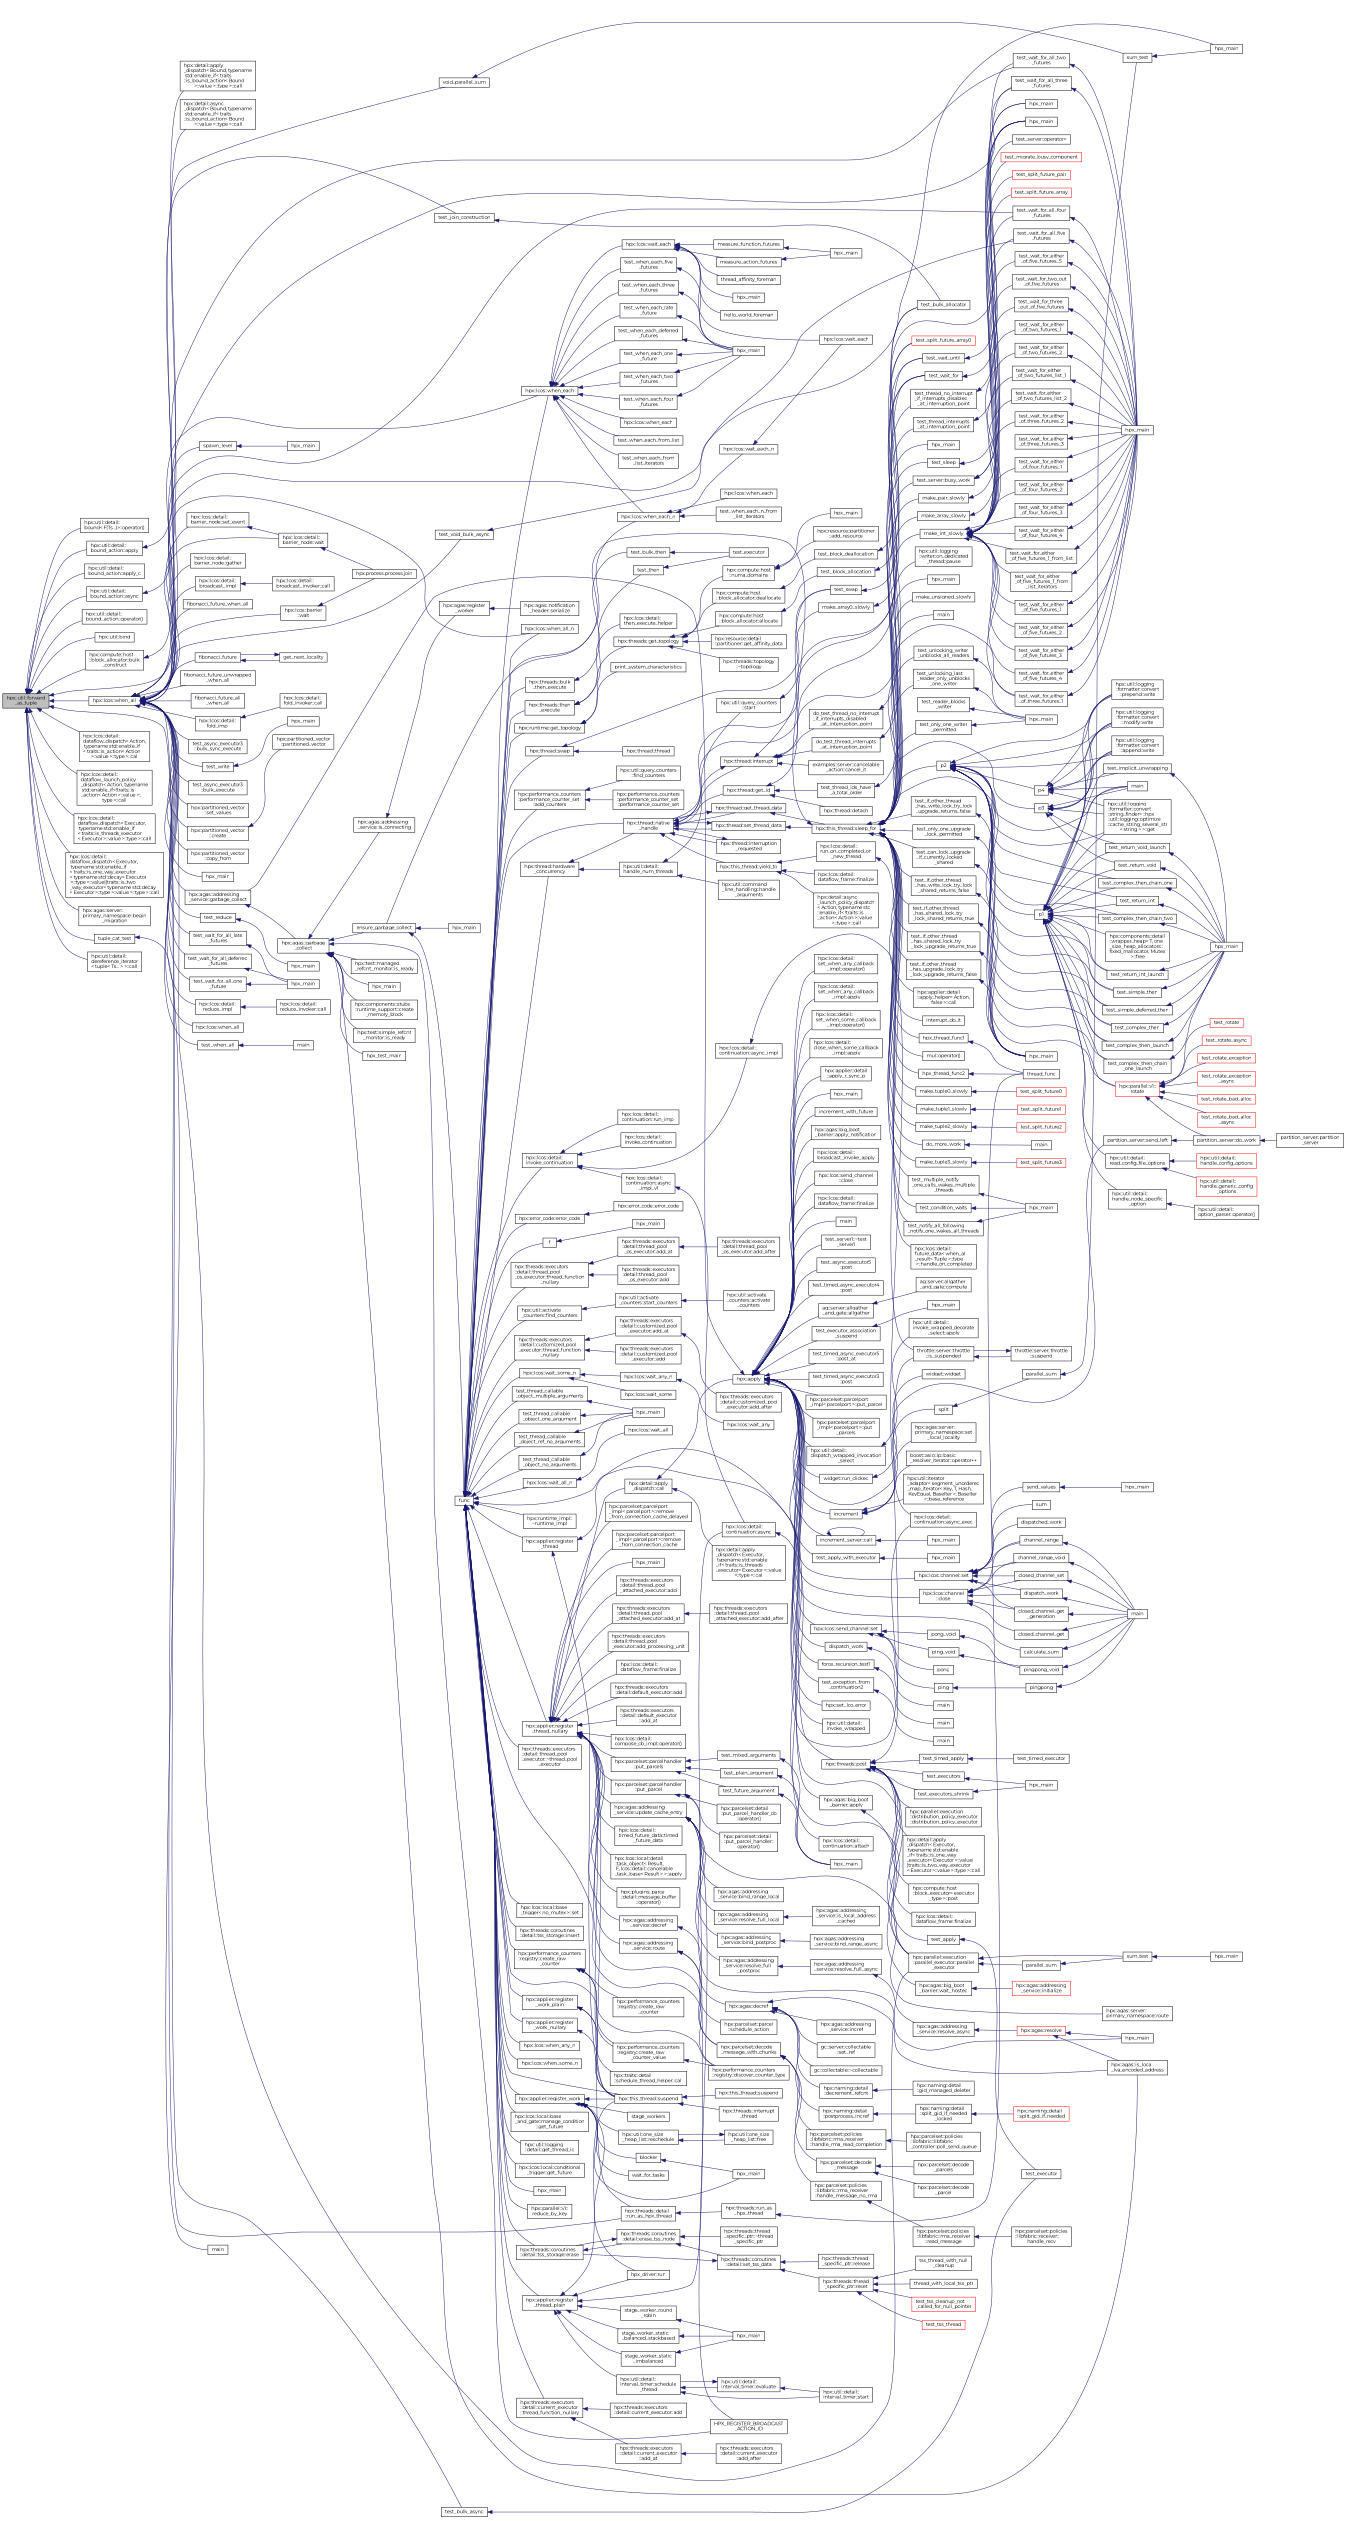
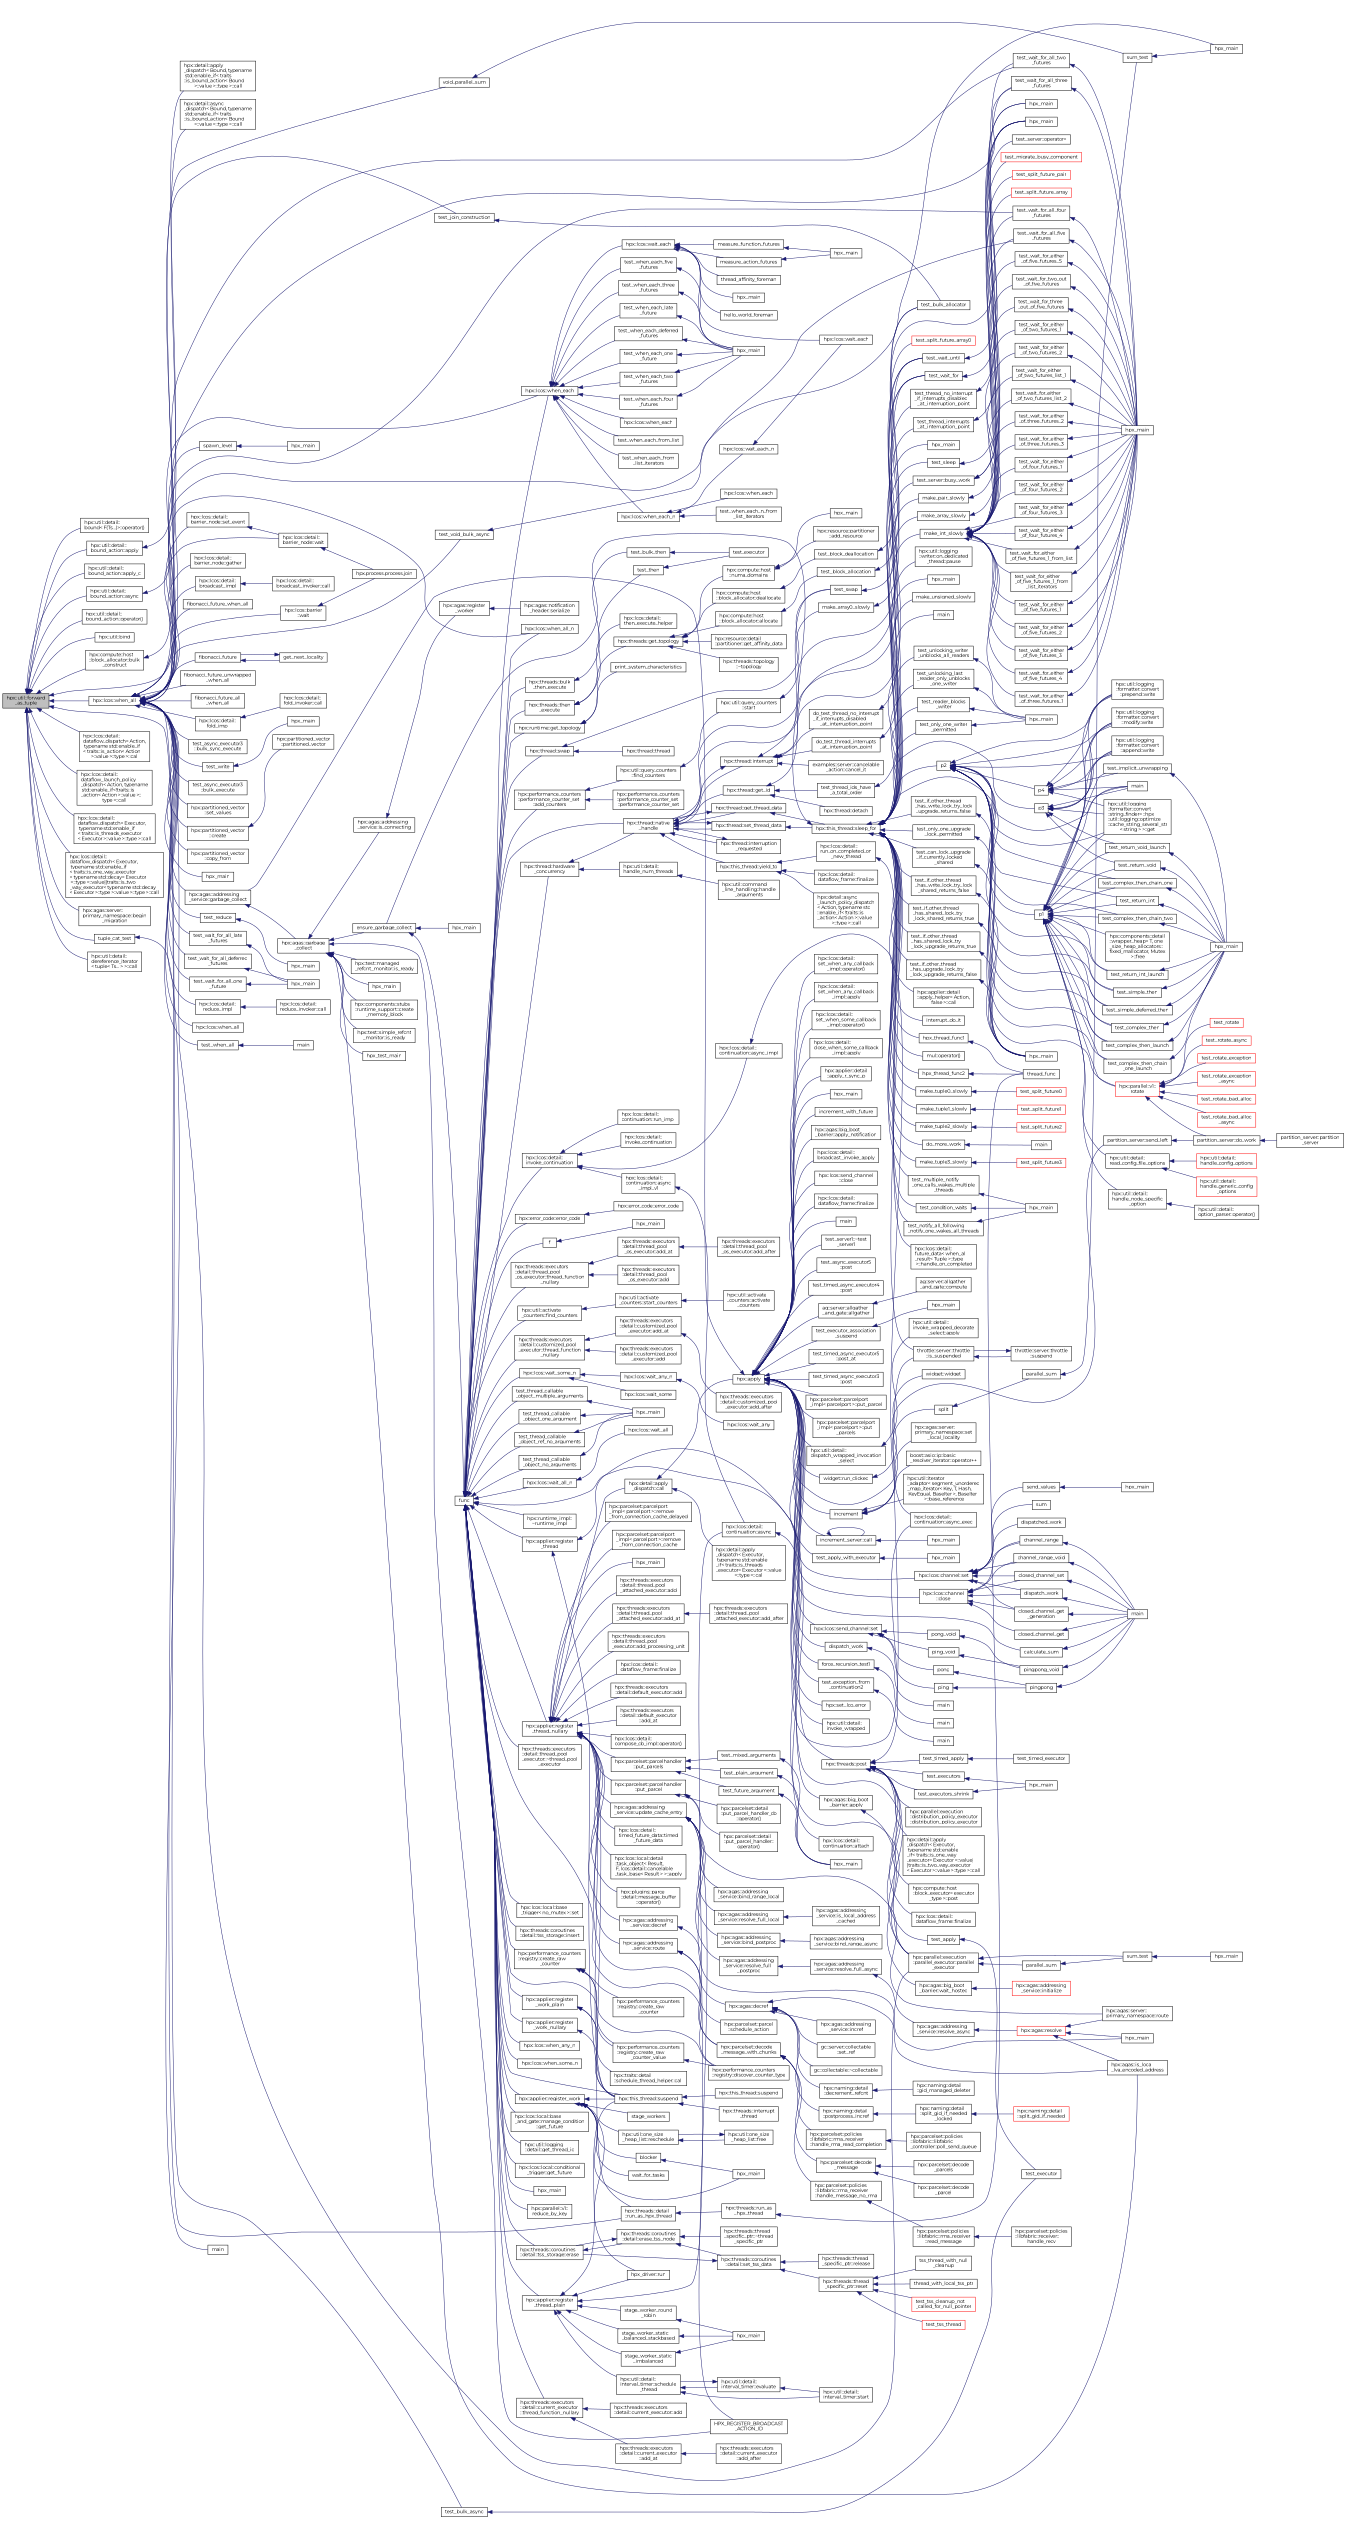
none -> (993, 488)
(862, 636) -> (883, 654)
(905, 640) -> (894, 761)
(700, 817) -> (700, 738)
(493, 970) -> none
none -> (991, 1679)
none -> (1086, 2023)
